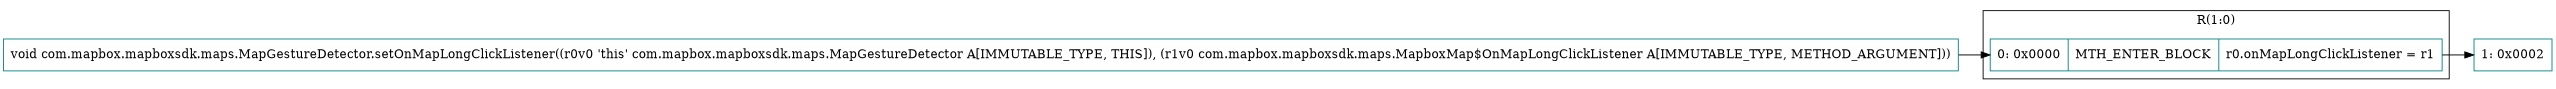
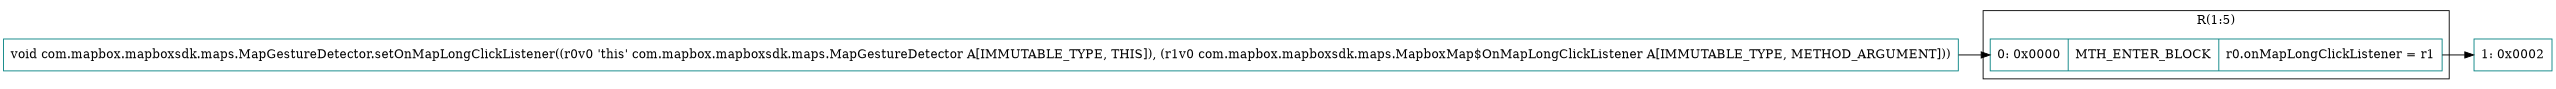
(2216, 21) -> (2216, 21)
